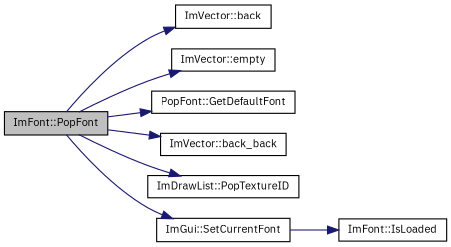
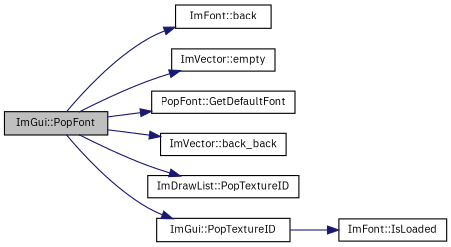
(223, 17) -> (223, 17)
(56, 123) -> (56, 123)
(223, 230) -> (223, 230)
